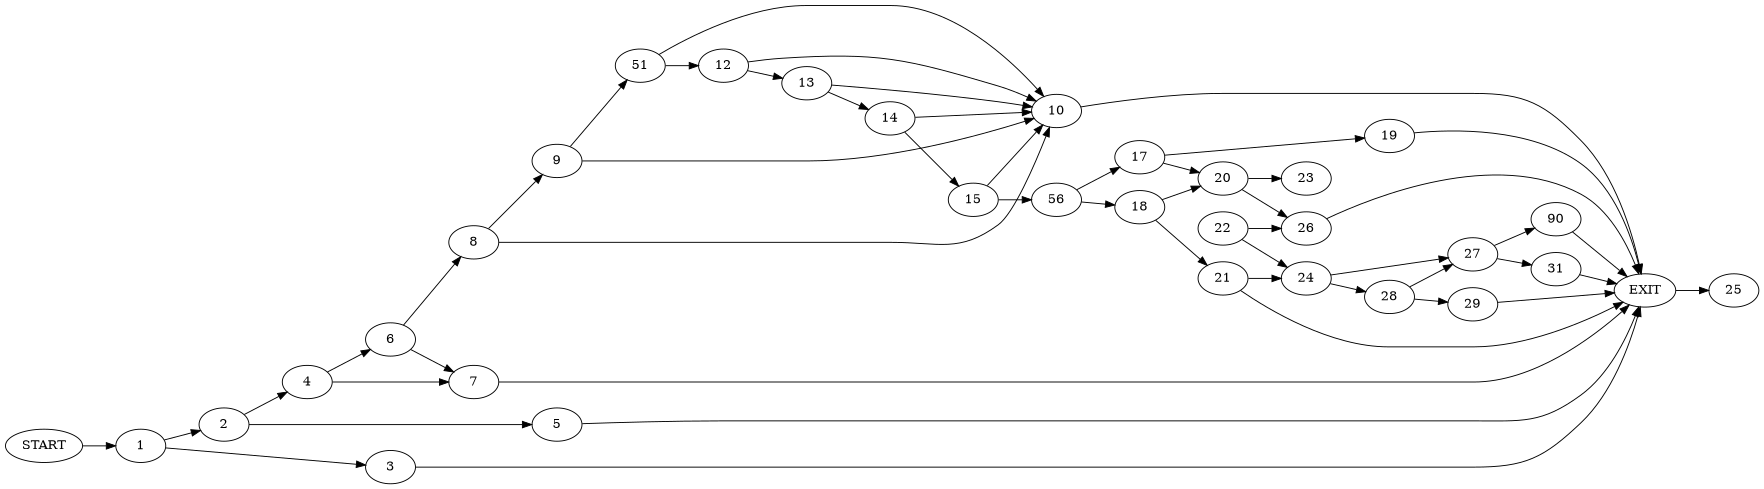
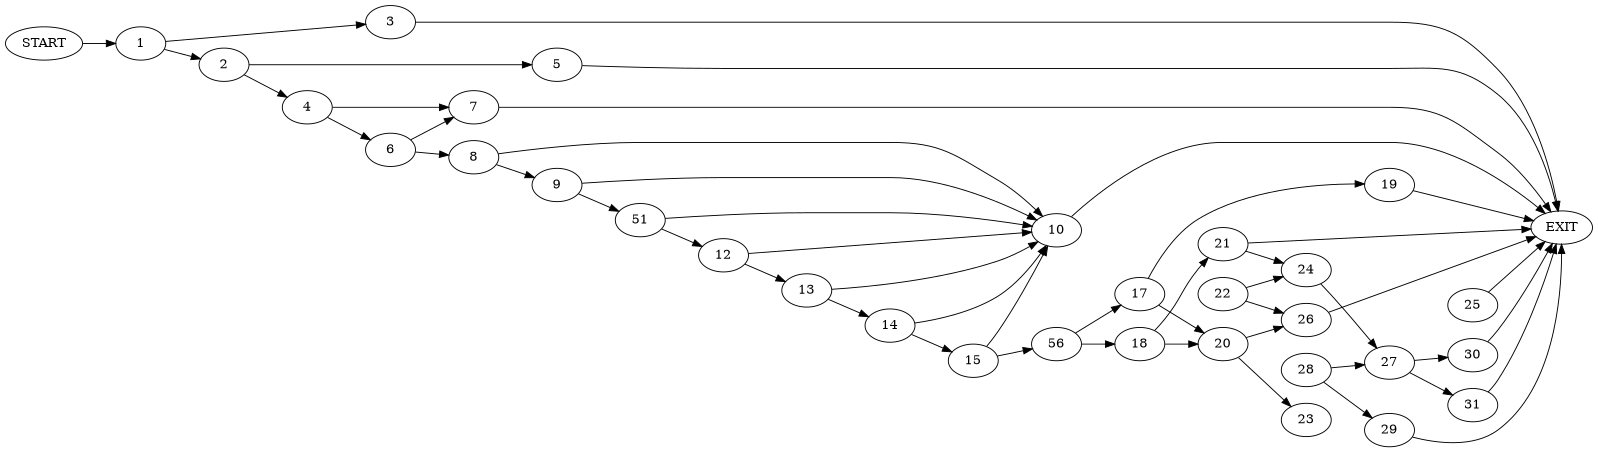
(1556, 219) -> (1473, 355)
(1343, 287) -> none
(1688, 290) -> (1513, 270)
